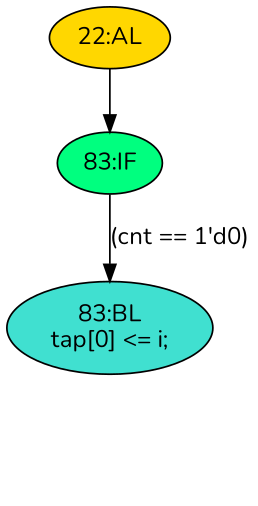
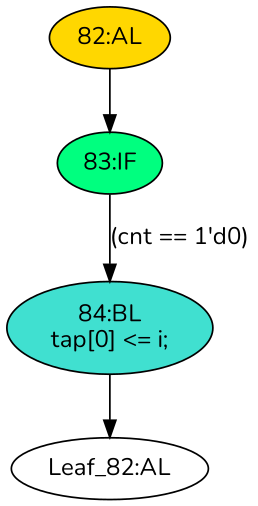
(110, 38) -> (110, 38)
(110, 328) -> (110, 328)
none -> (110, 469)
